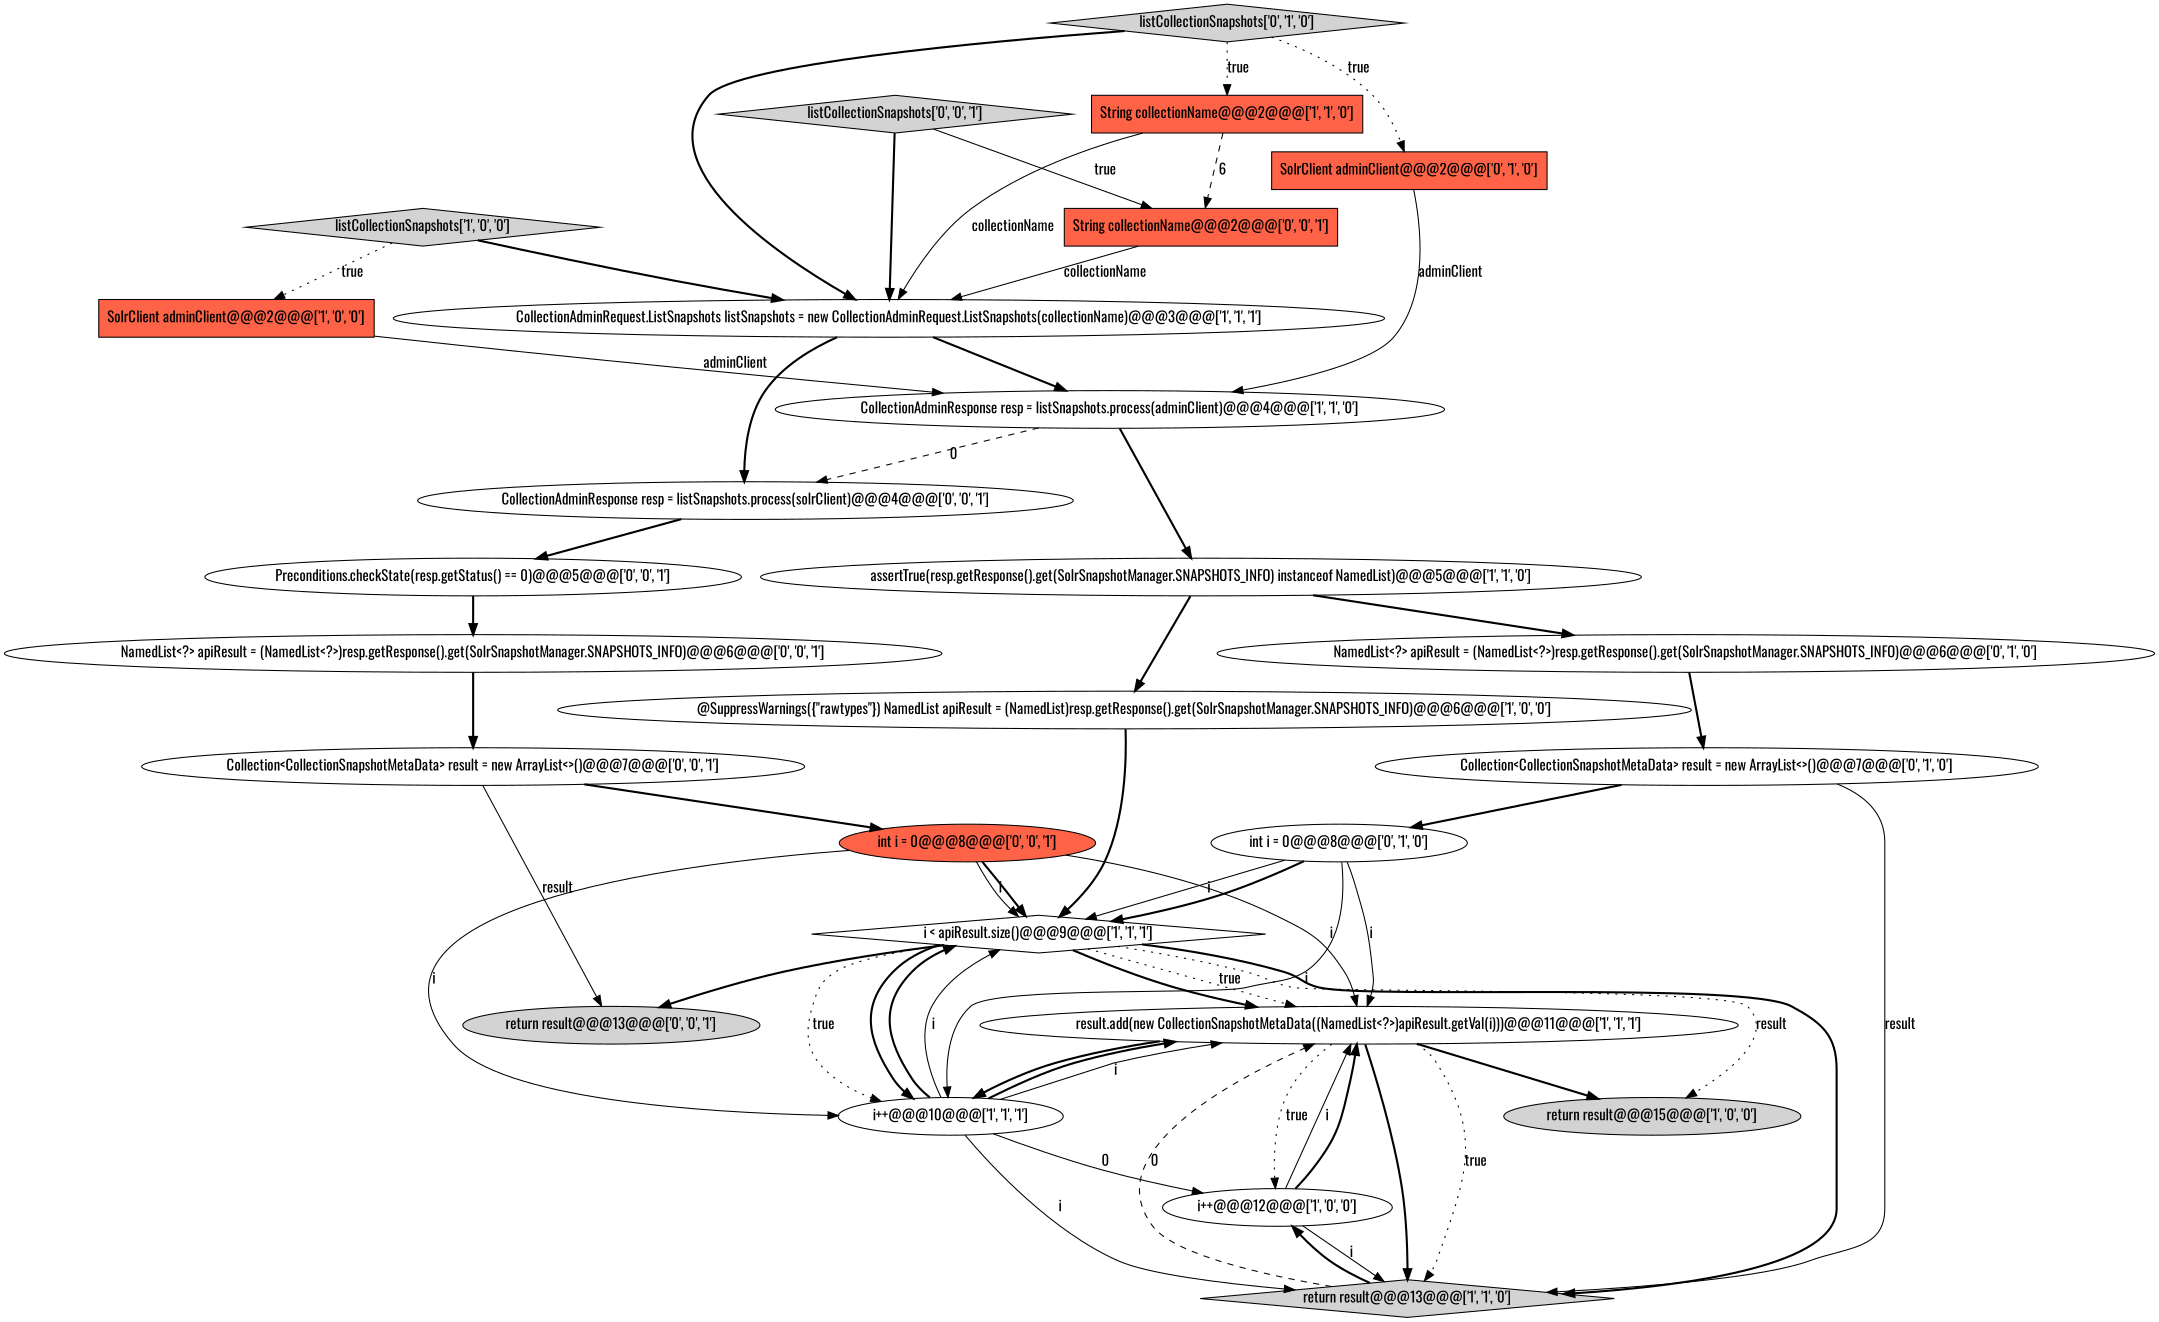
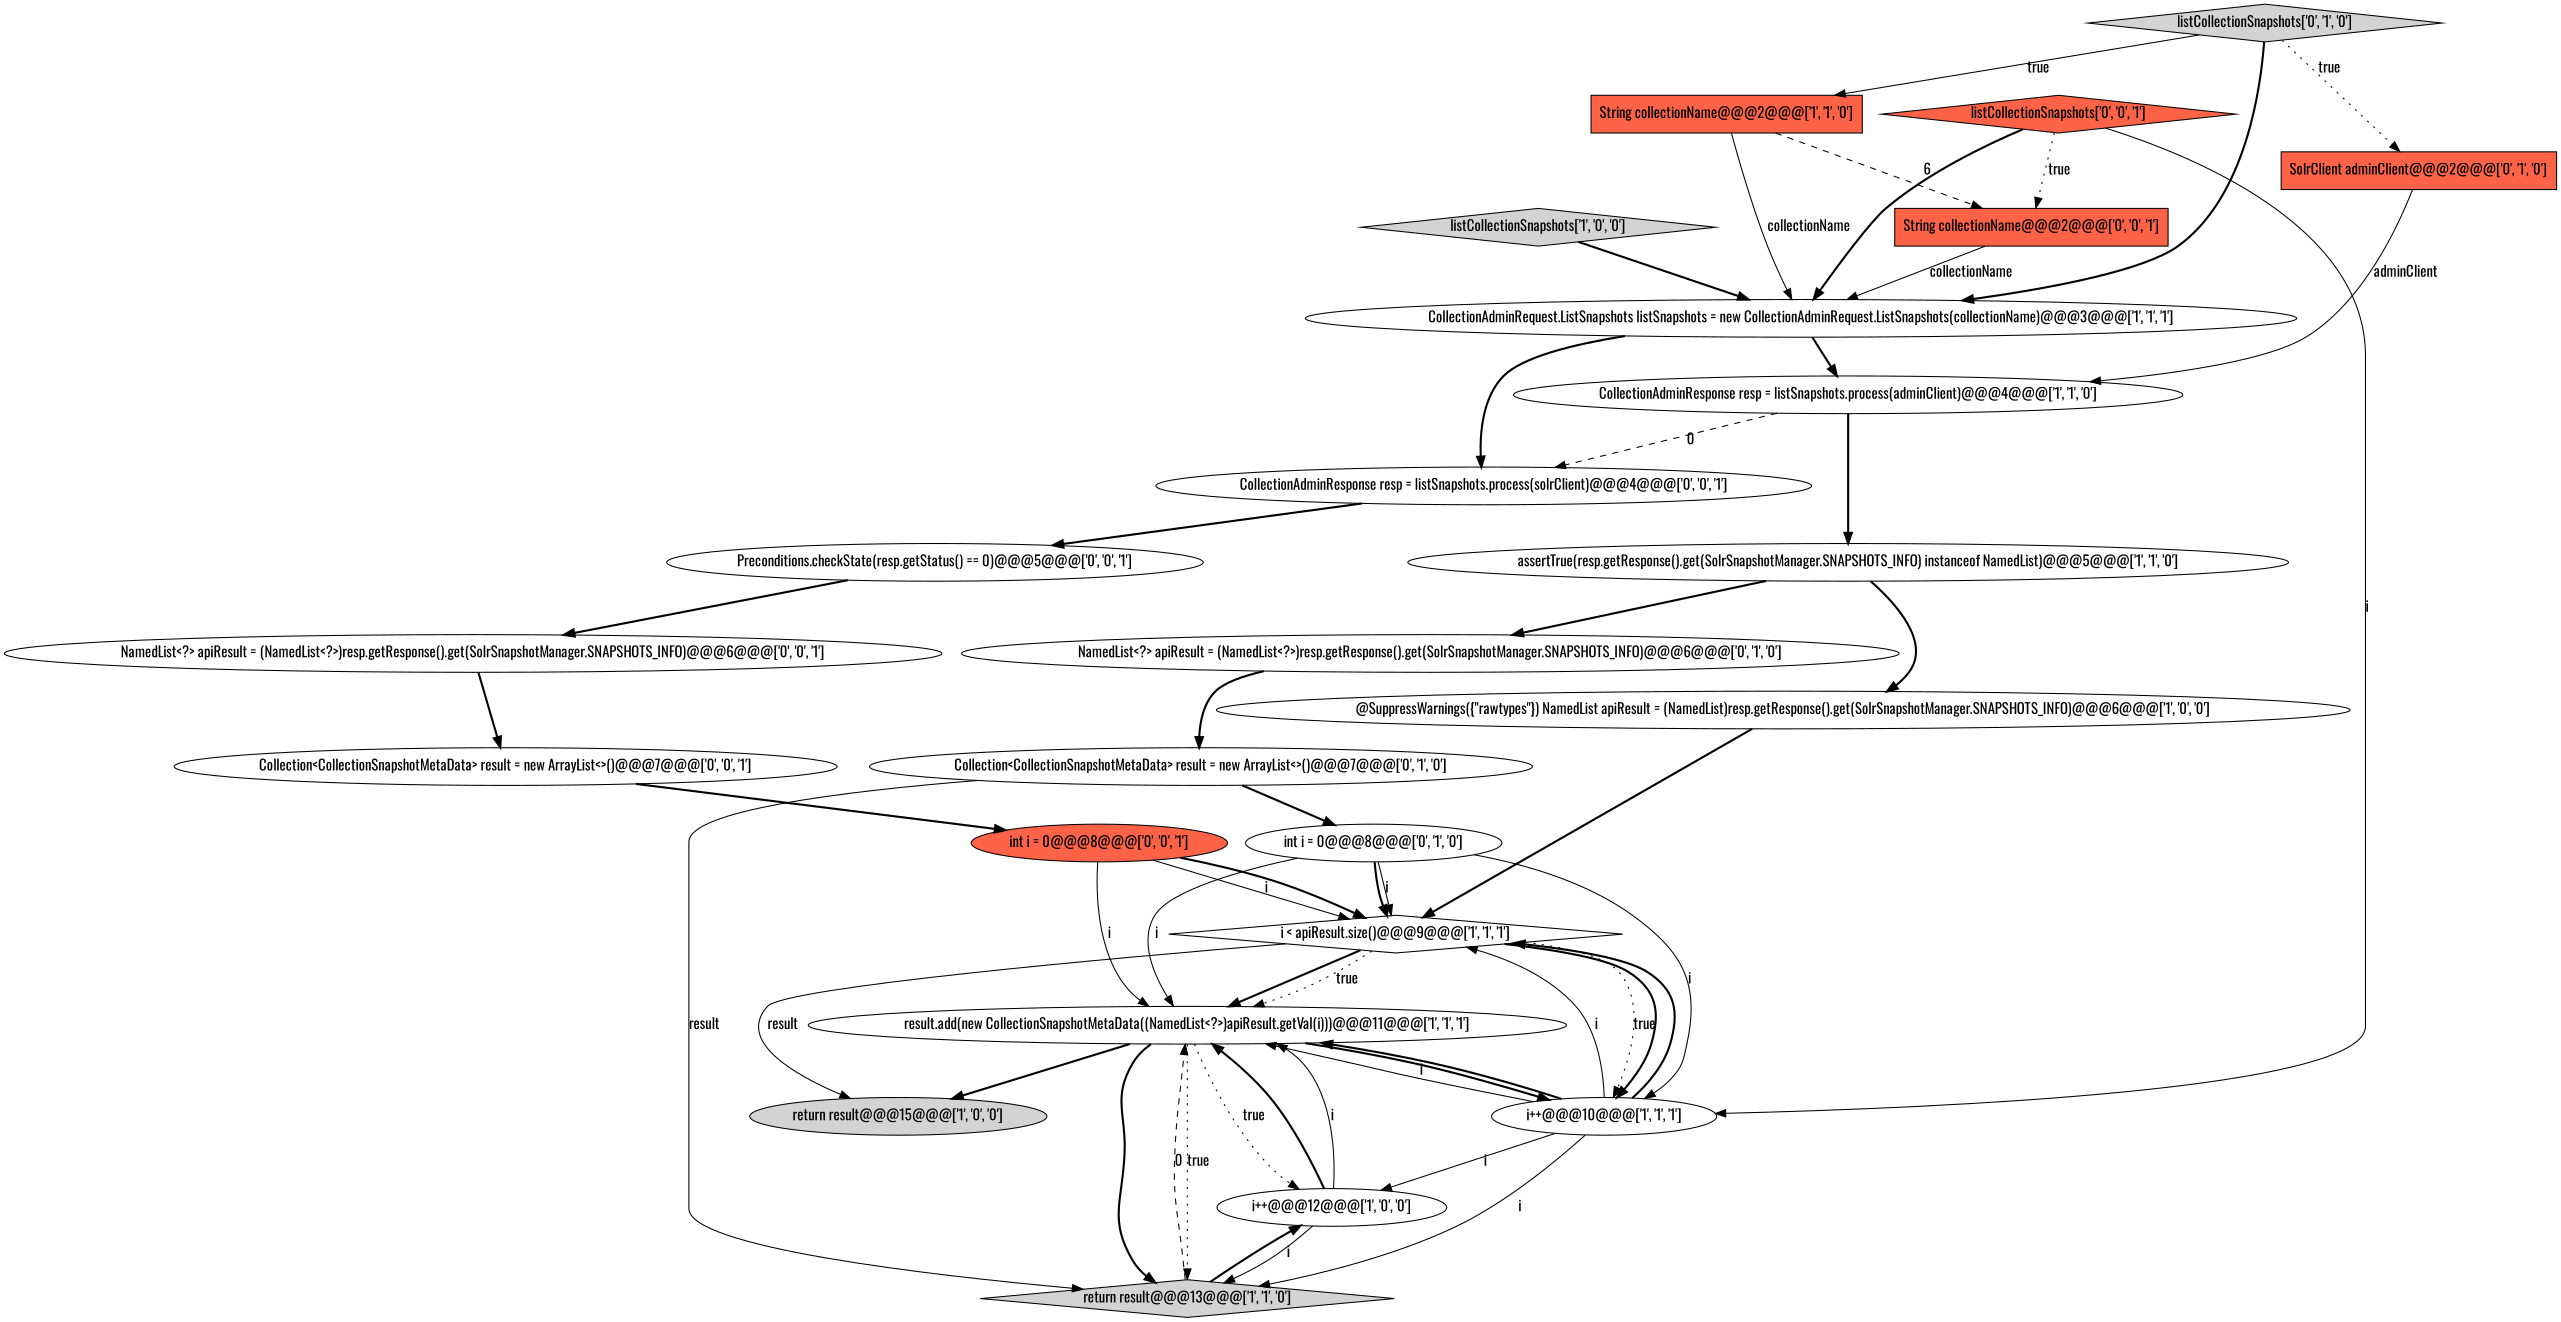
(1227, 63) -> (2022, 64)
(895, 114) -> (2059, 114)
(1032, 165) -> (2046, 165)
(236, 318) -> none
(433, 982) -> (2365, 835)
(1301, 988) -> (959, 974)
(1749, 998) -> none
(611, 1025) -> none
(1106, 1162) -> (1486, 1162)
